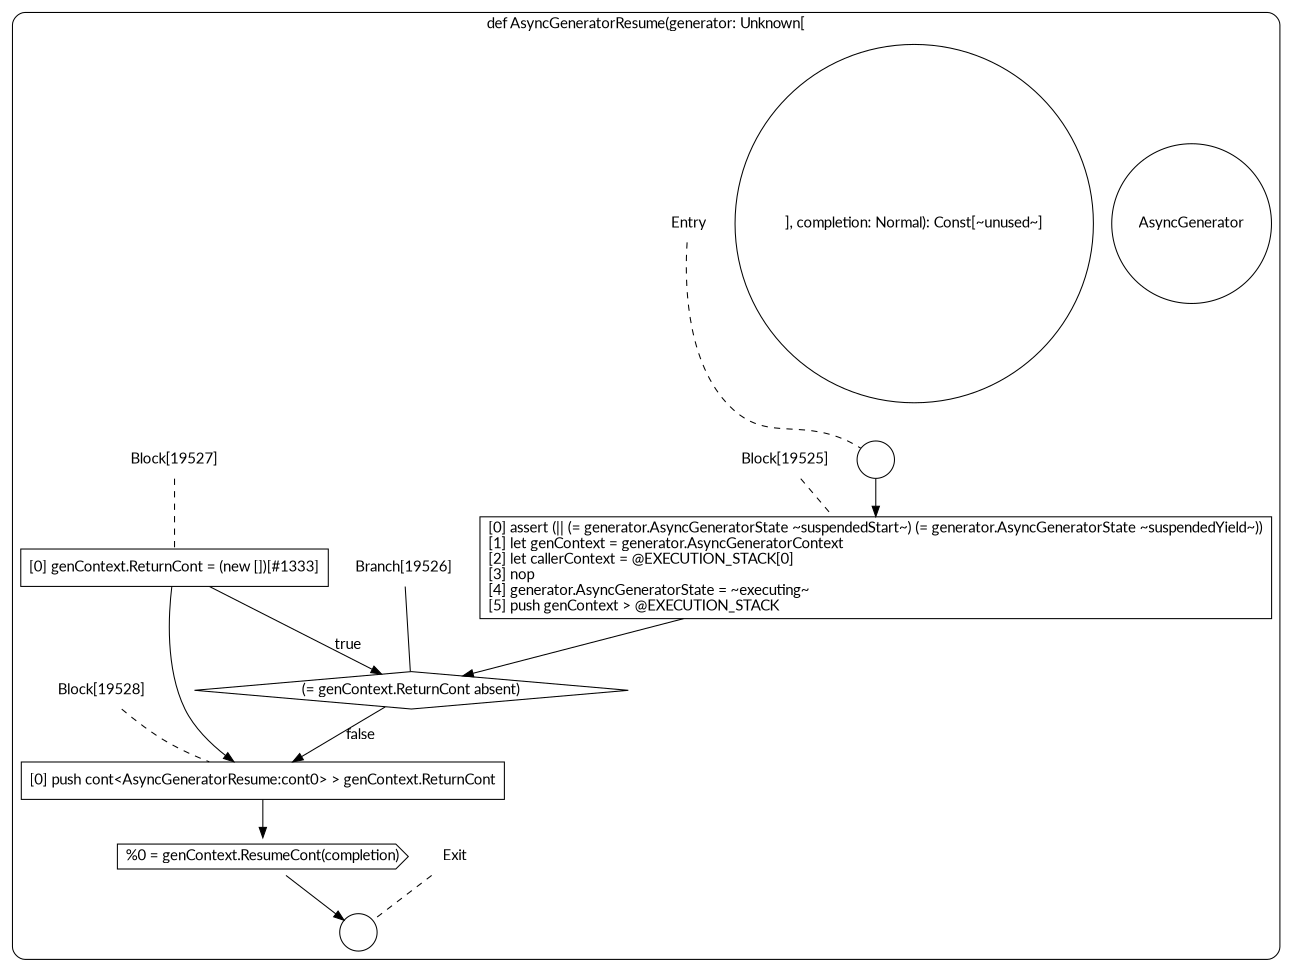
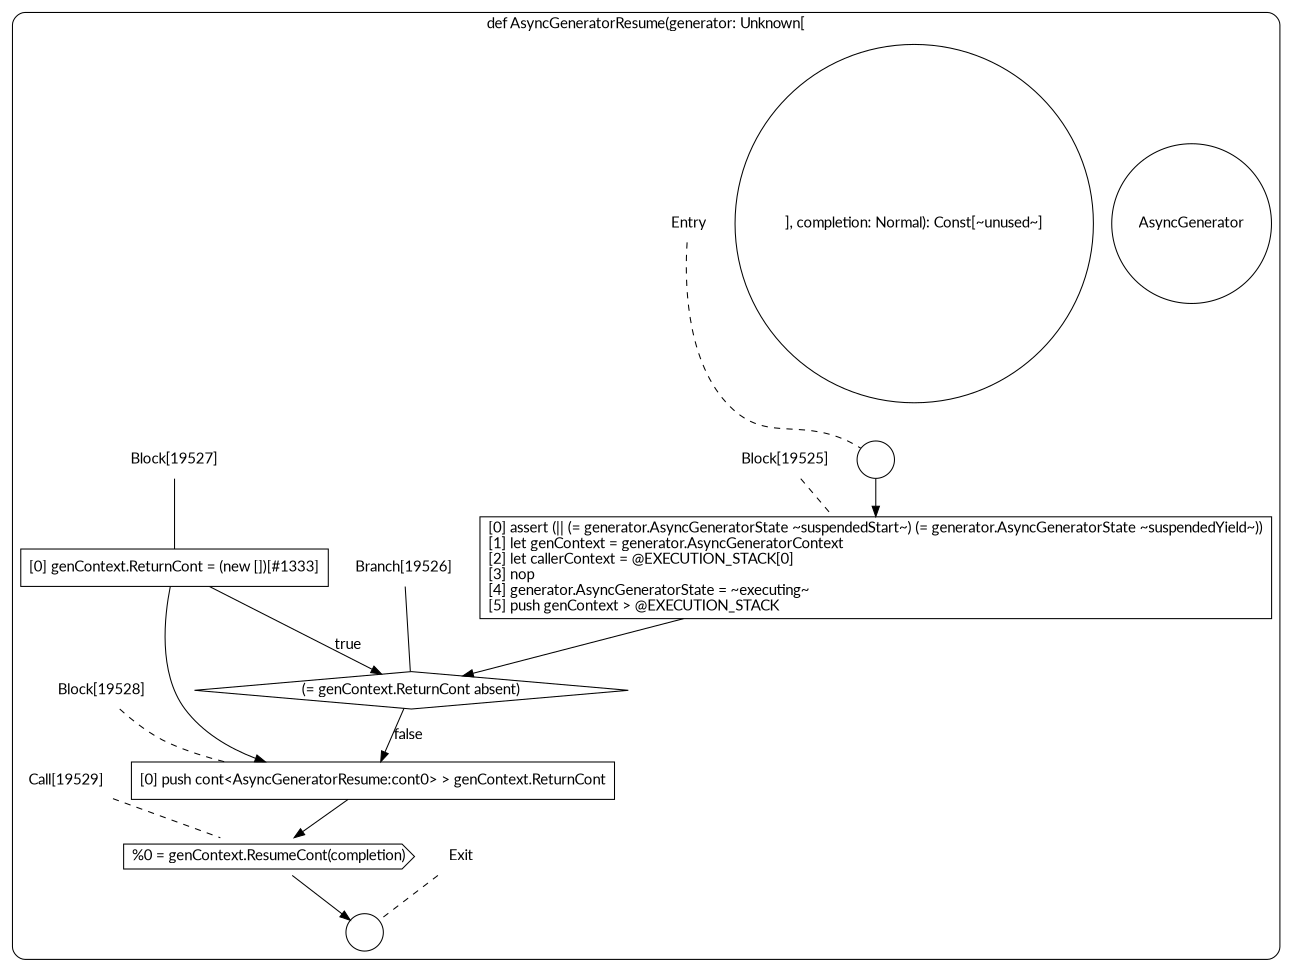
(175, 514) -> (175, 514)
none -> (66, 781)
